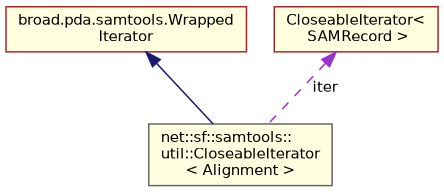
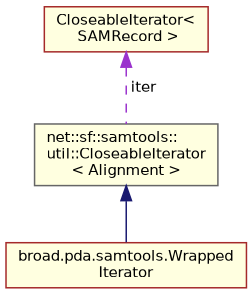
(185, 94) -> (126, 222)
